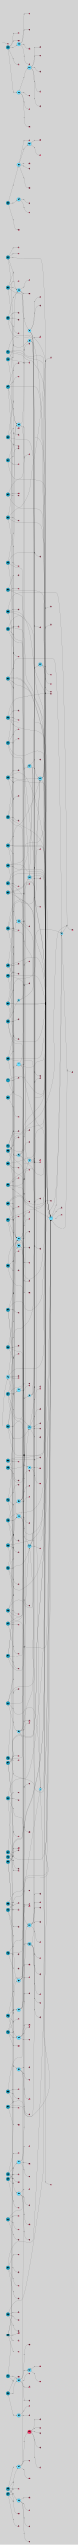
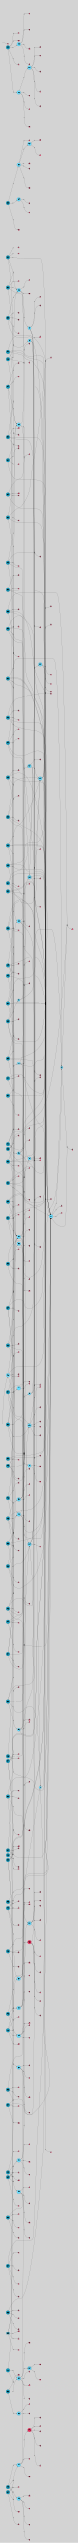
(19, 1064) -> (19, 1063)
(29, 1944) -> (29, 1942)
